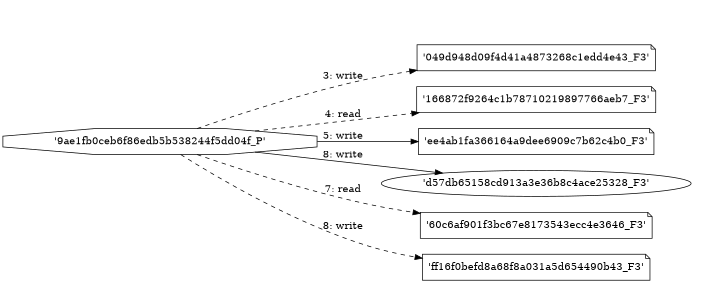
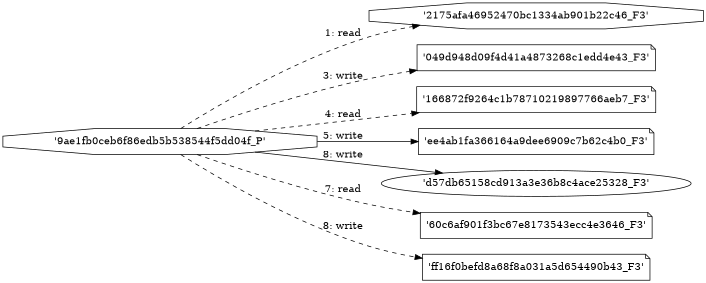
none -> (536, 16)
(160, 142) -> (160, 142)
